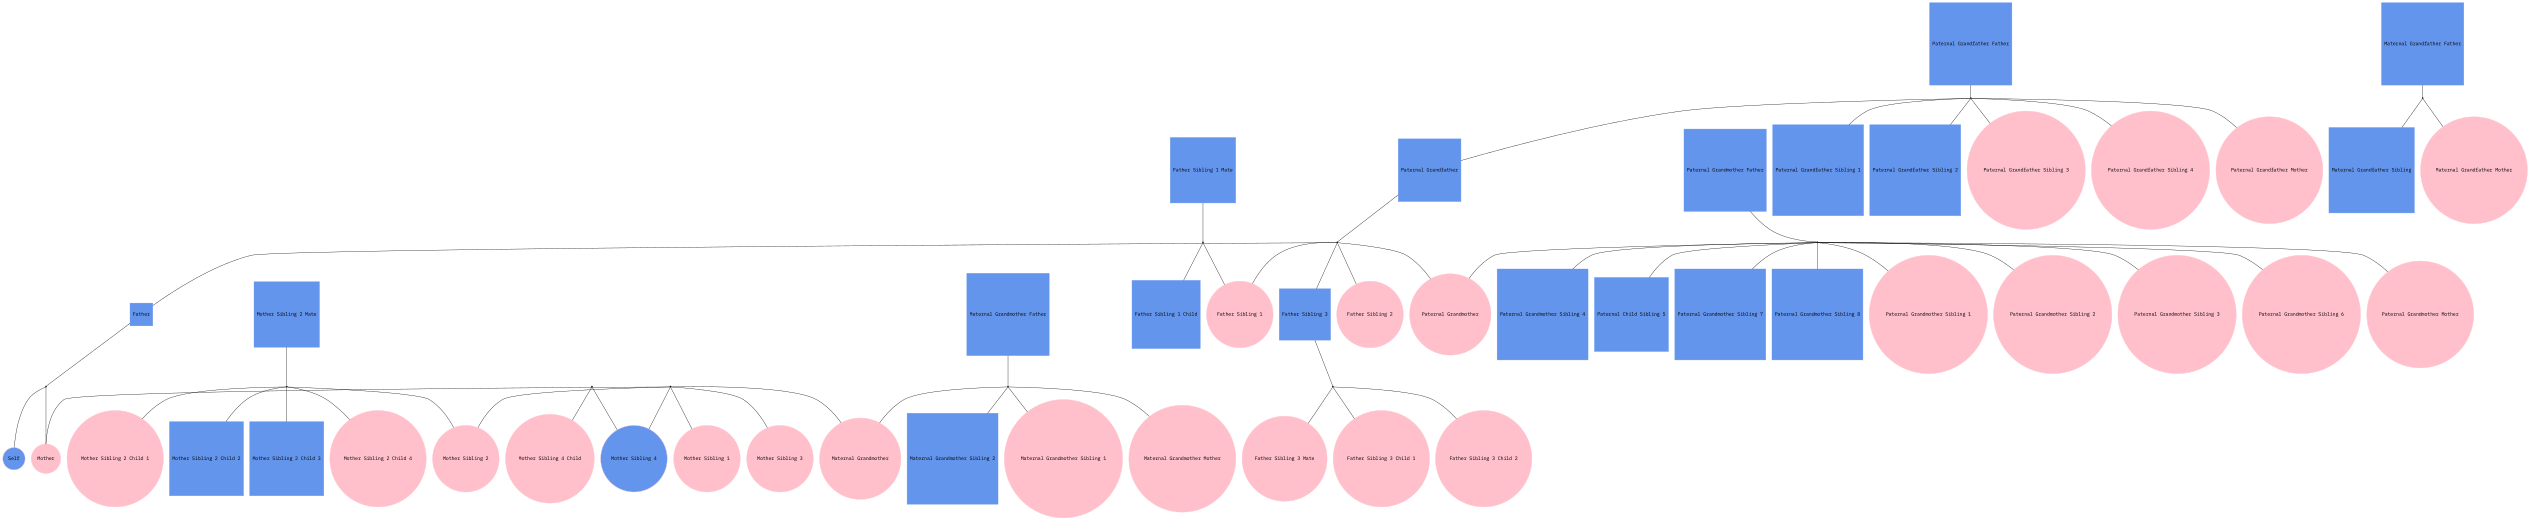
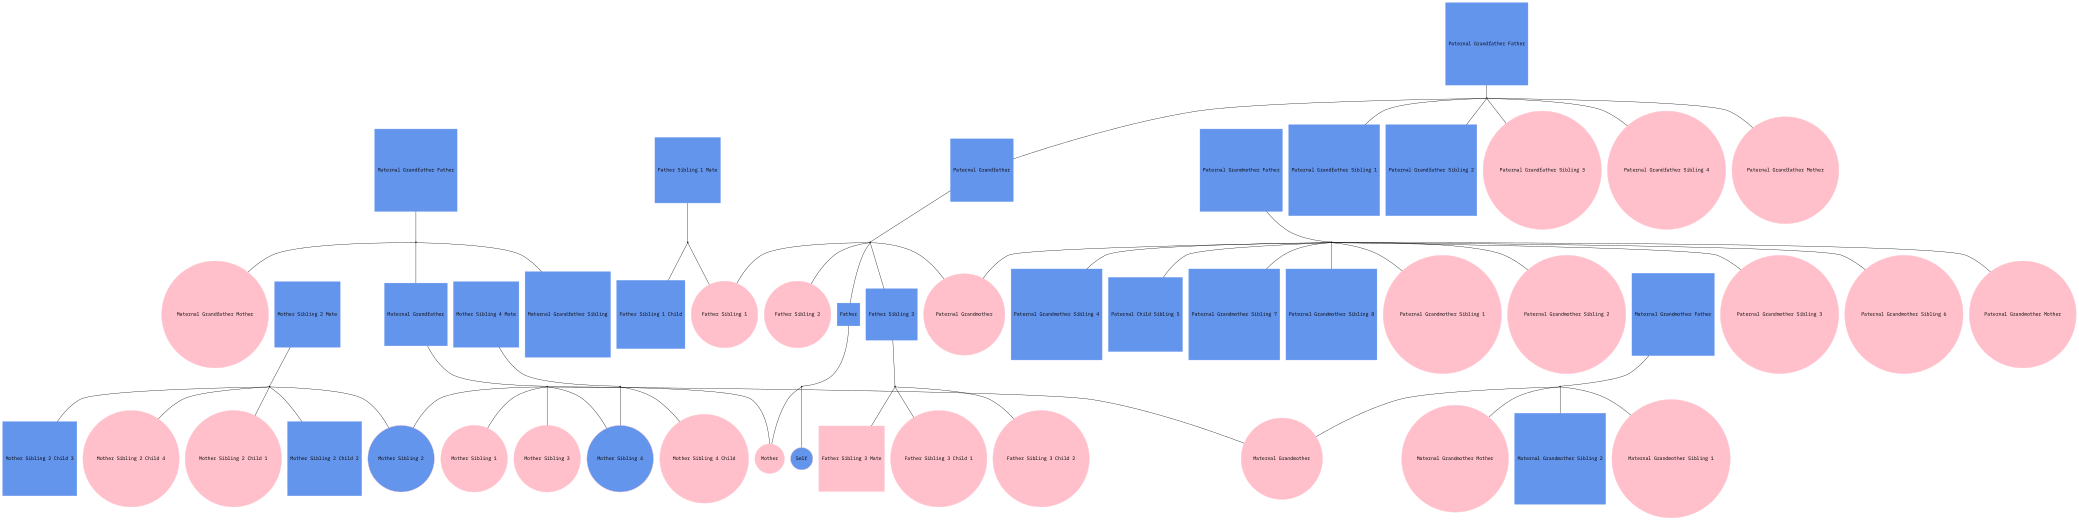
none -> (416, 314)
none -> (486, 314)
(466, 459) -> (401, 459)
(1285, 459) -> (852, 459)
